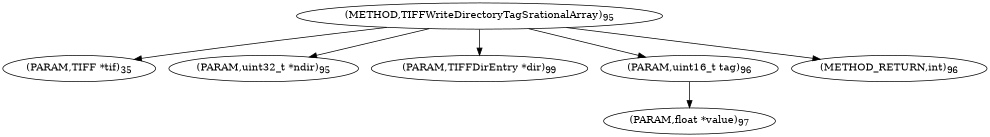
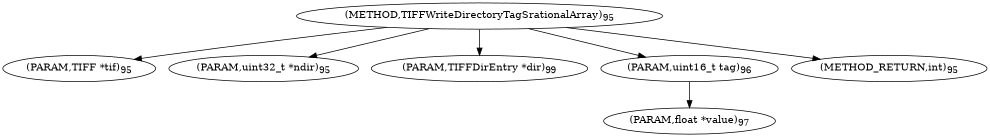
(126, 67) -> (126, 67)
(953, 67) -> (953, 67)
